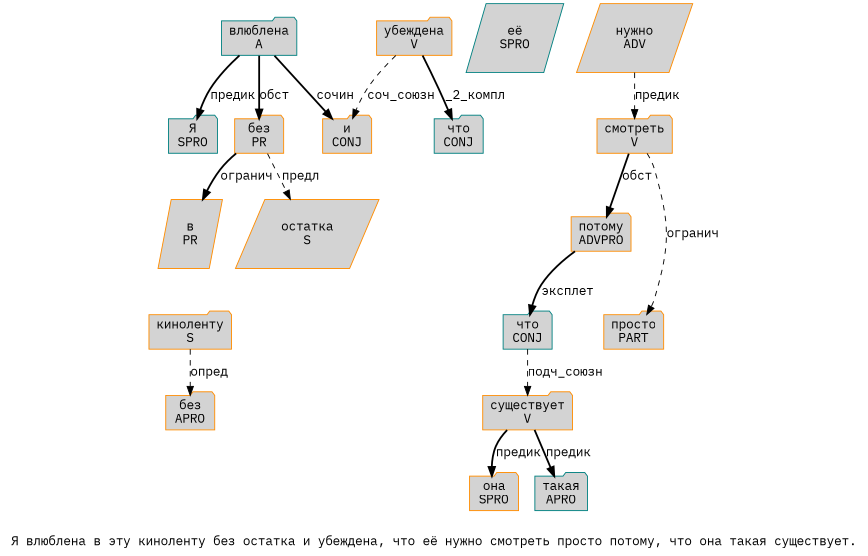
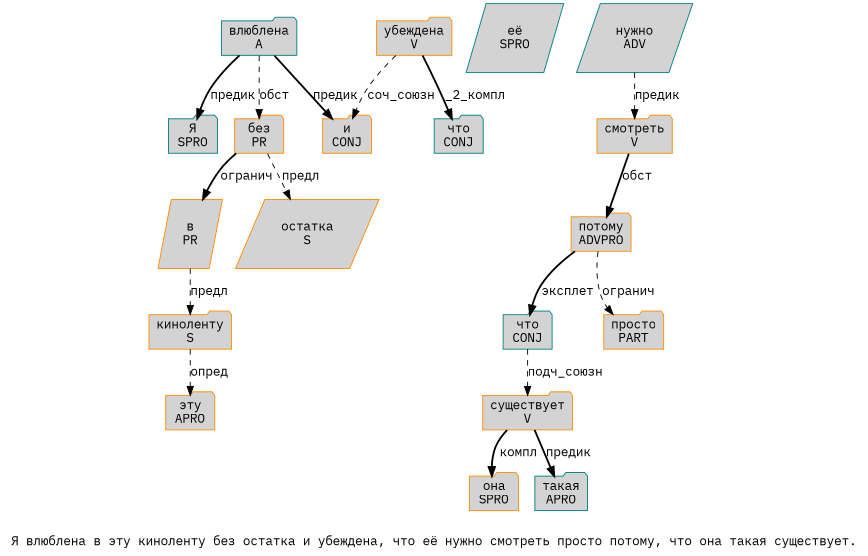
(635, 38) -> (635, 38)
(259, 83) -> (259, 83)
(335, 96) -> (335, 96)
(666, 229) -> (598, 280)
none -> (190, 287)
(190, 413) -> (190, 413)
(519, 453) -> (519, 453)
